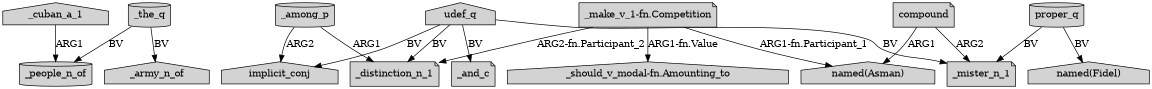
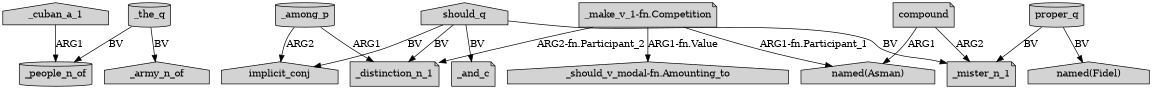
(460, 15) -> (465, 15)
